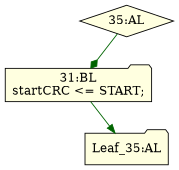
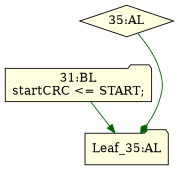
(107, 47) -> (162, 77)
